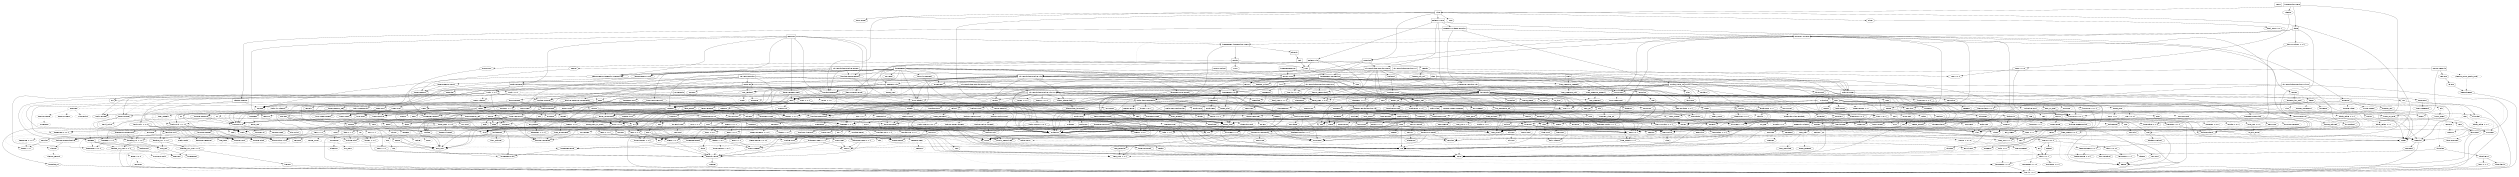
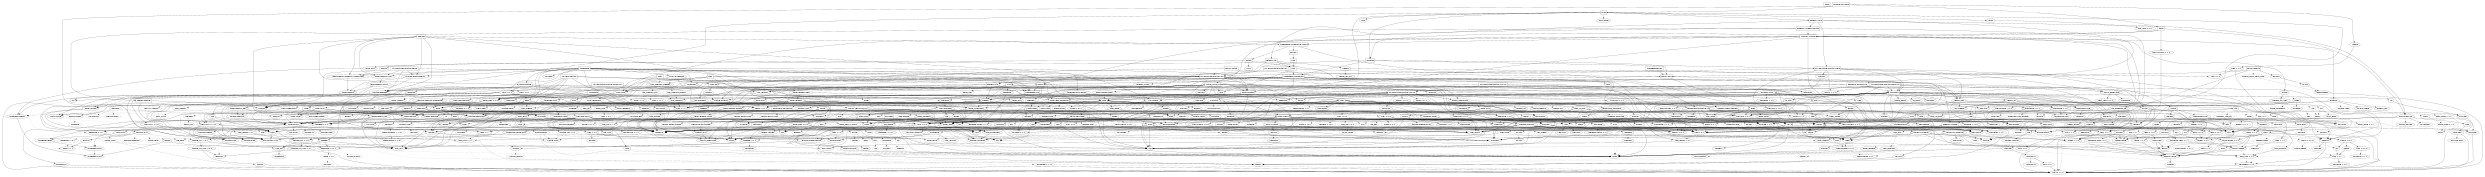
none -> (732, 109)
(1826, 109) -> none
